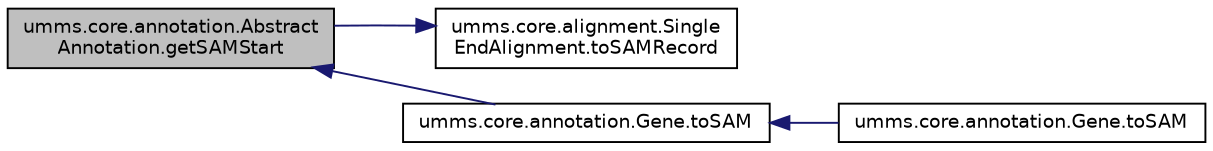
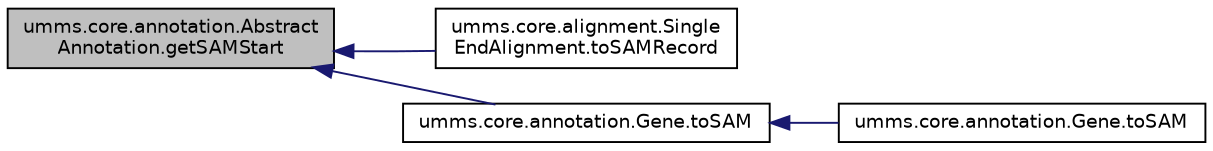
(375, 25) -> (395, 51)
